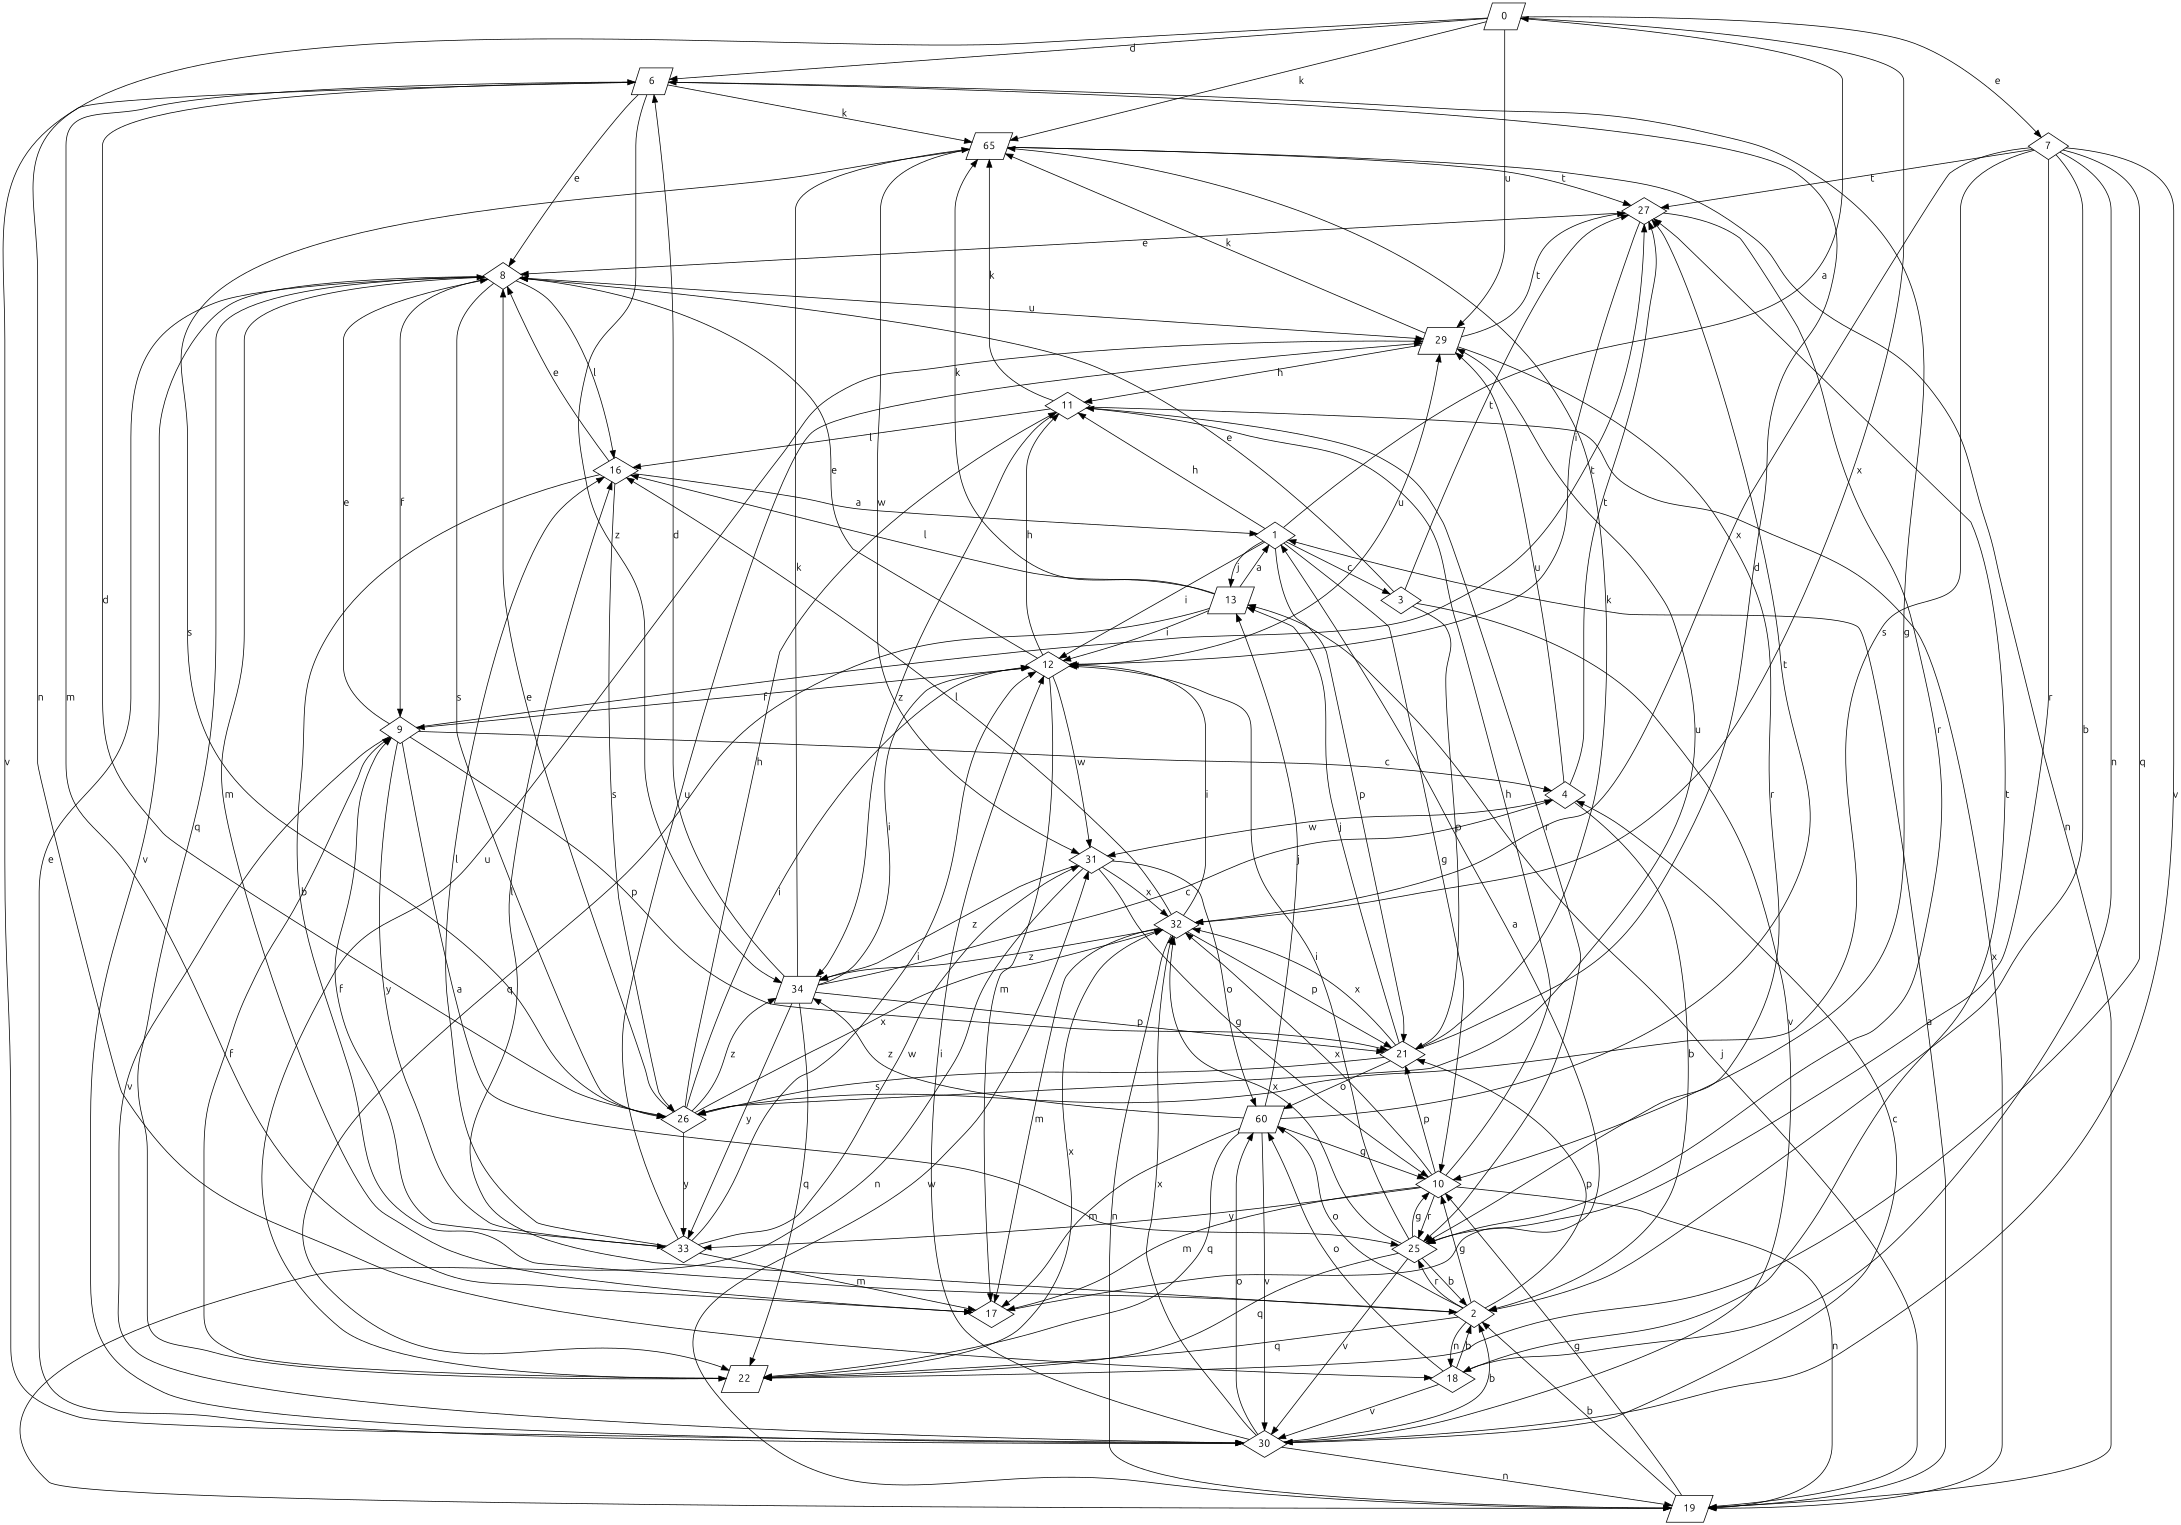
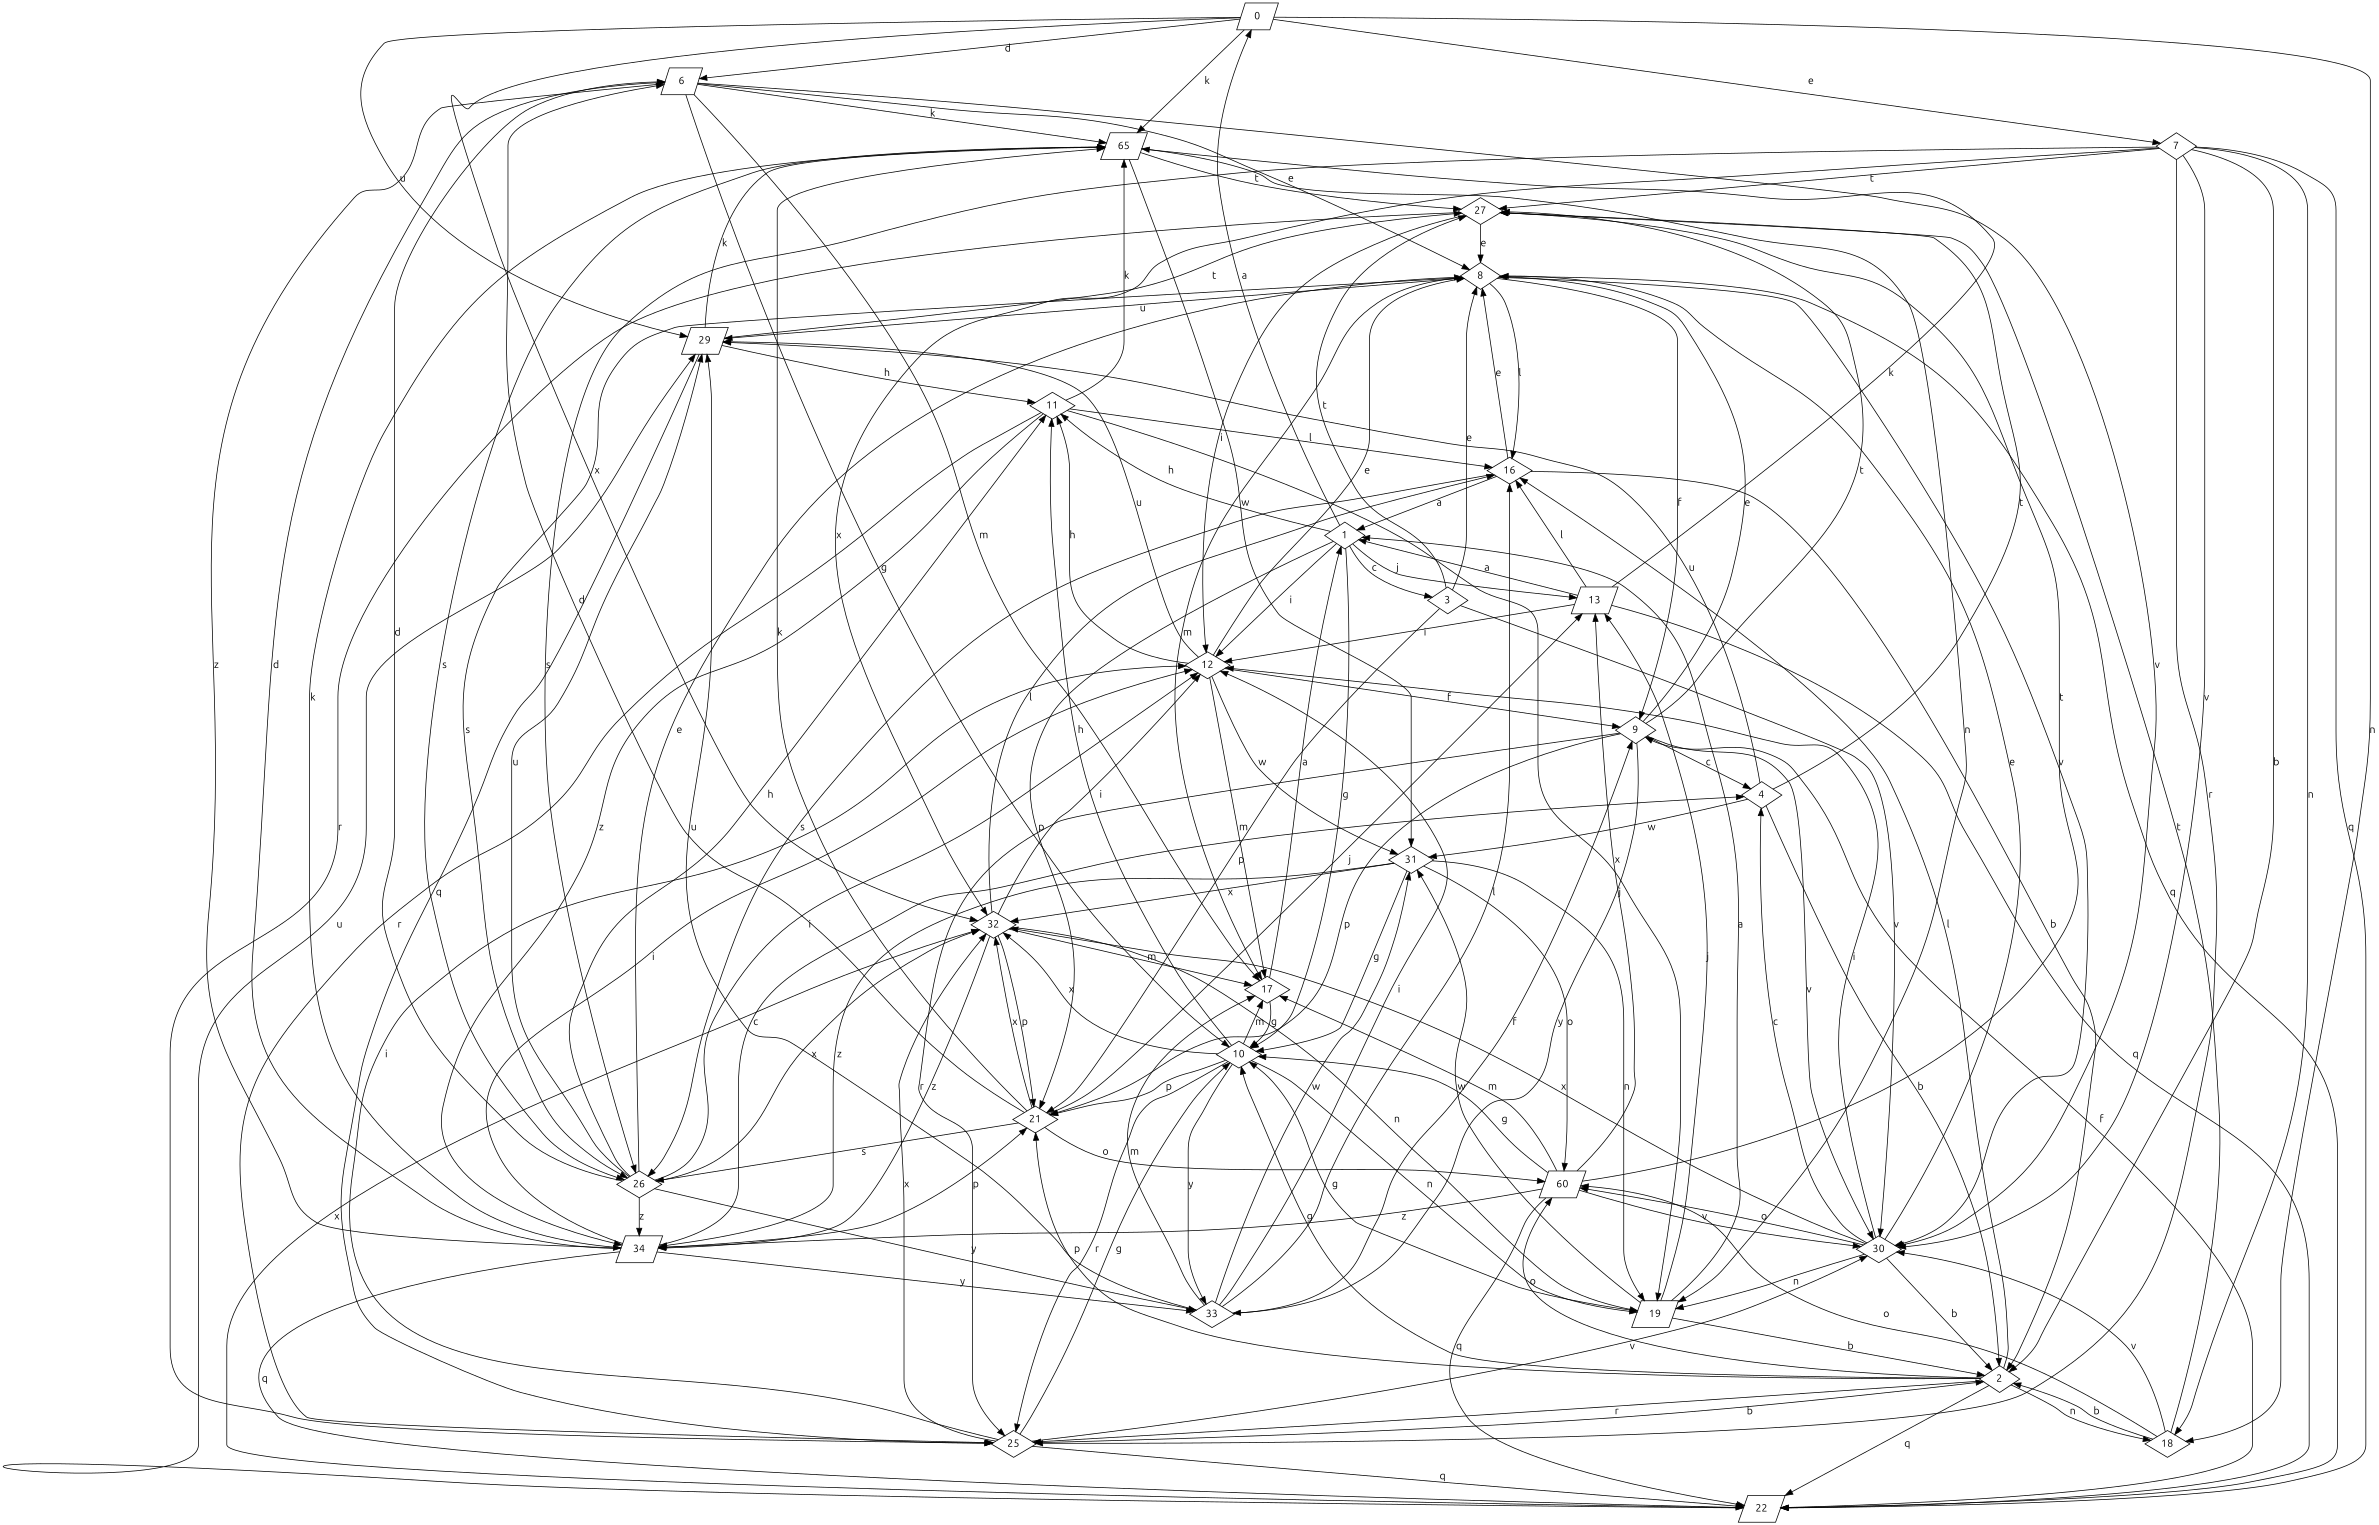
(1772, 795) -> (439, 892)
(460, 990) -> (922, 1087)
none -> (1270, 1019)
